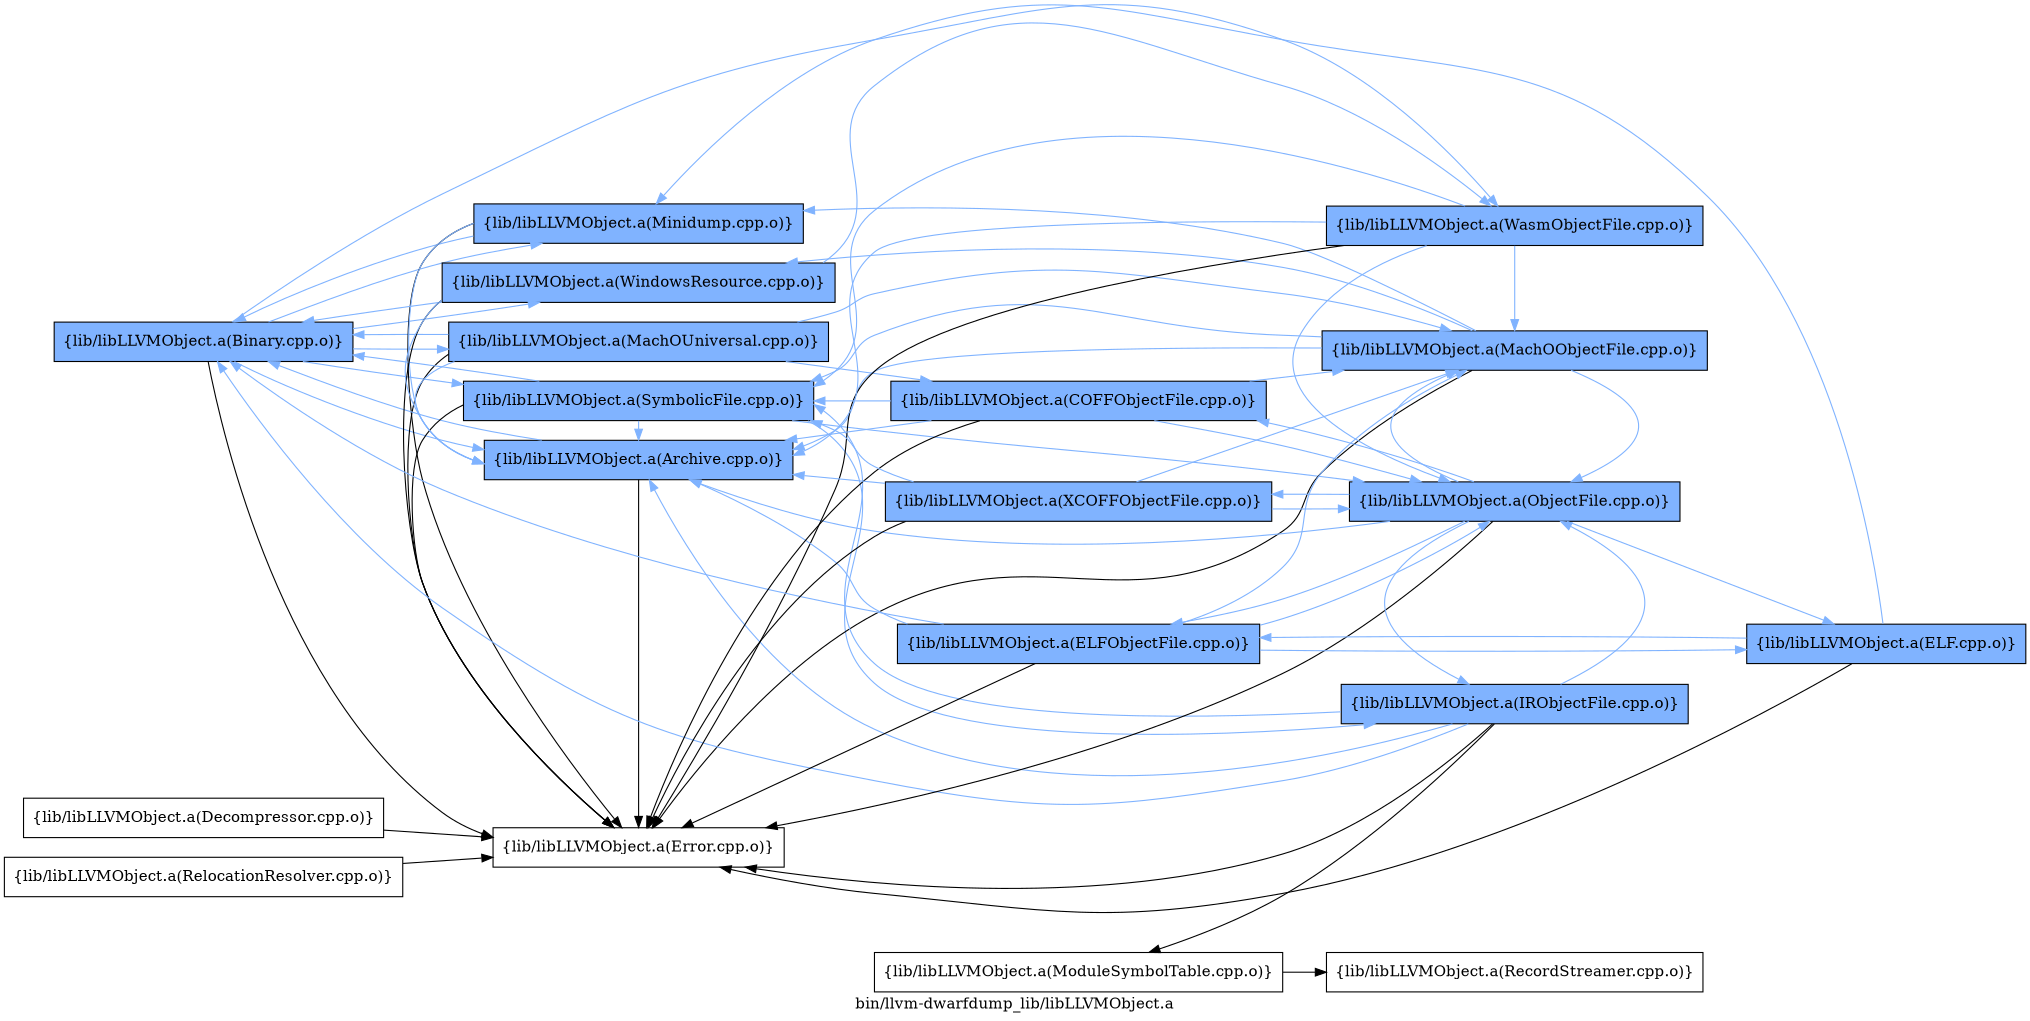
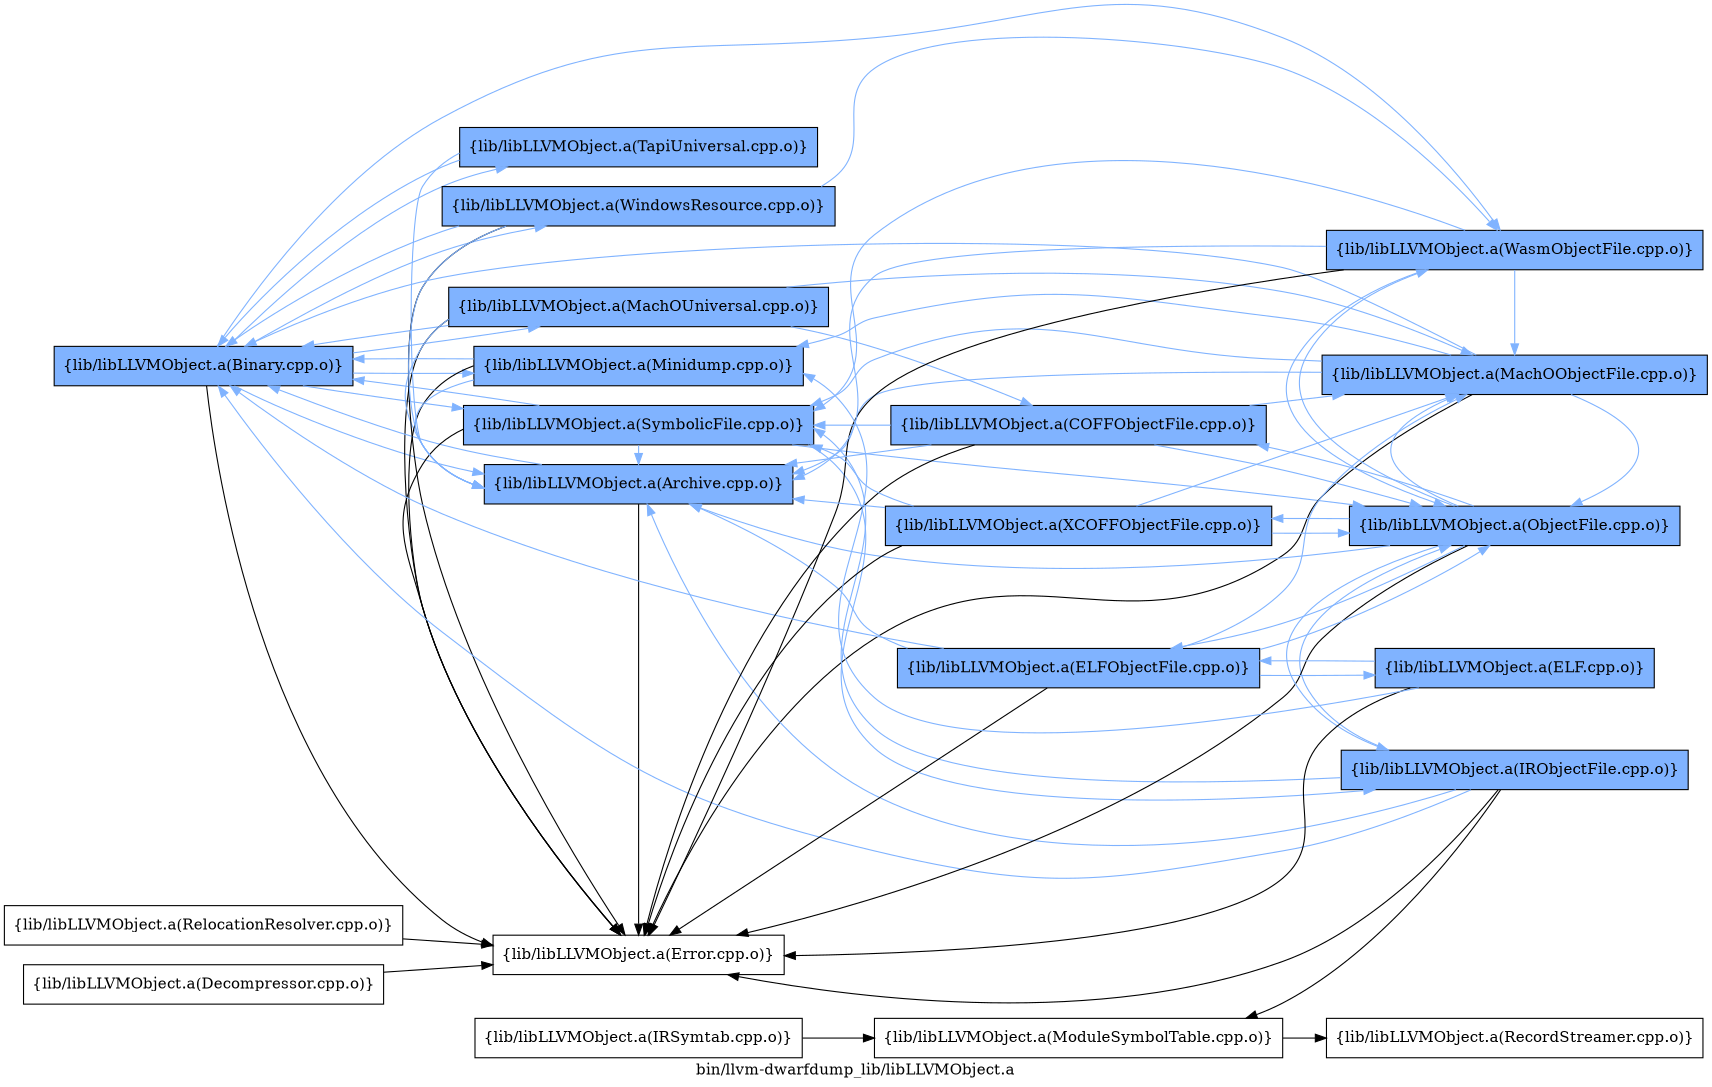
none -> (639, 147)
(1140, 252) -> (901, 244)
(1695, 571) -> (1308, 410)
none -> (639, 1038)
